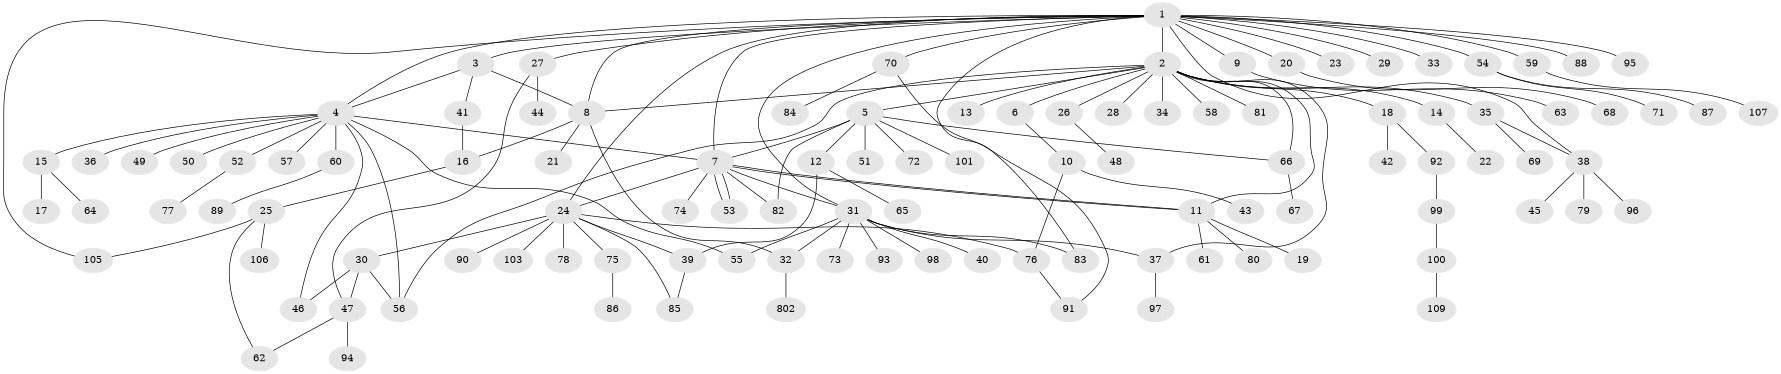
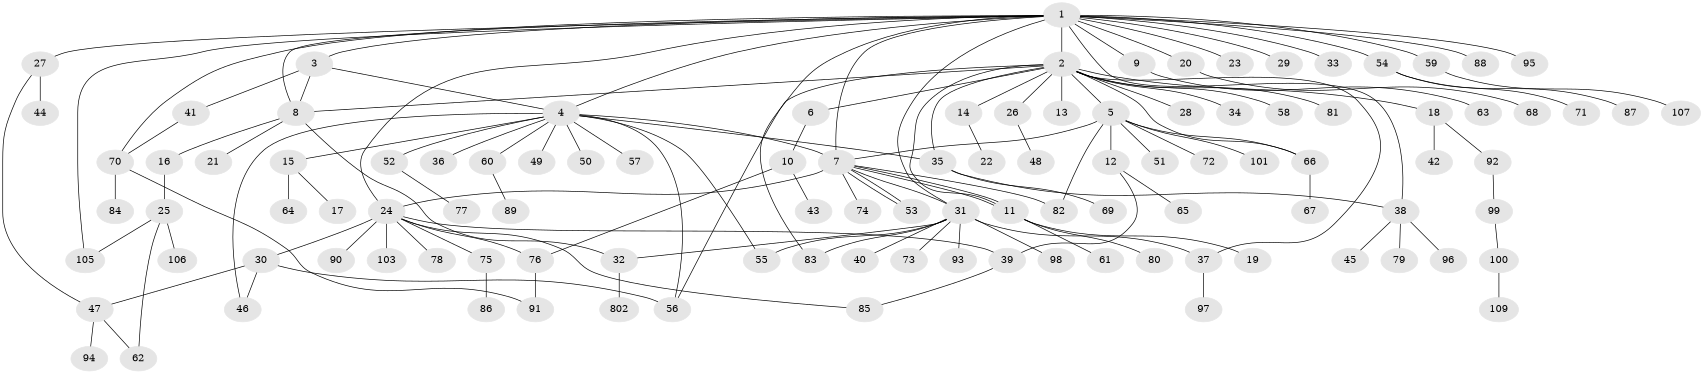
(463, 138) -> (153, 138)
none -> (809, 143)
